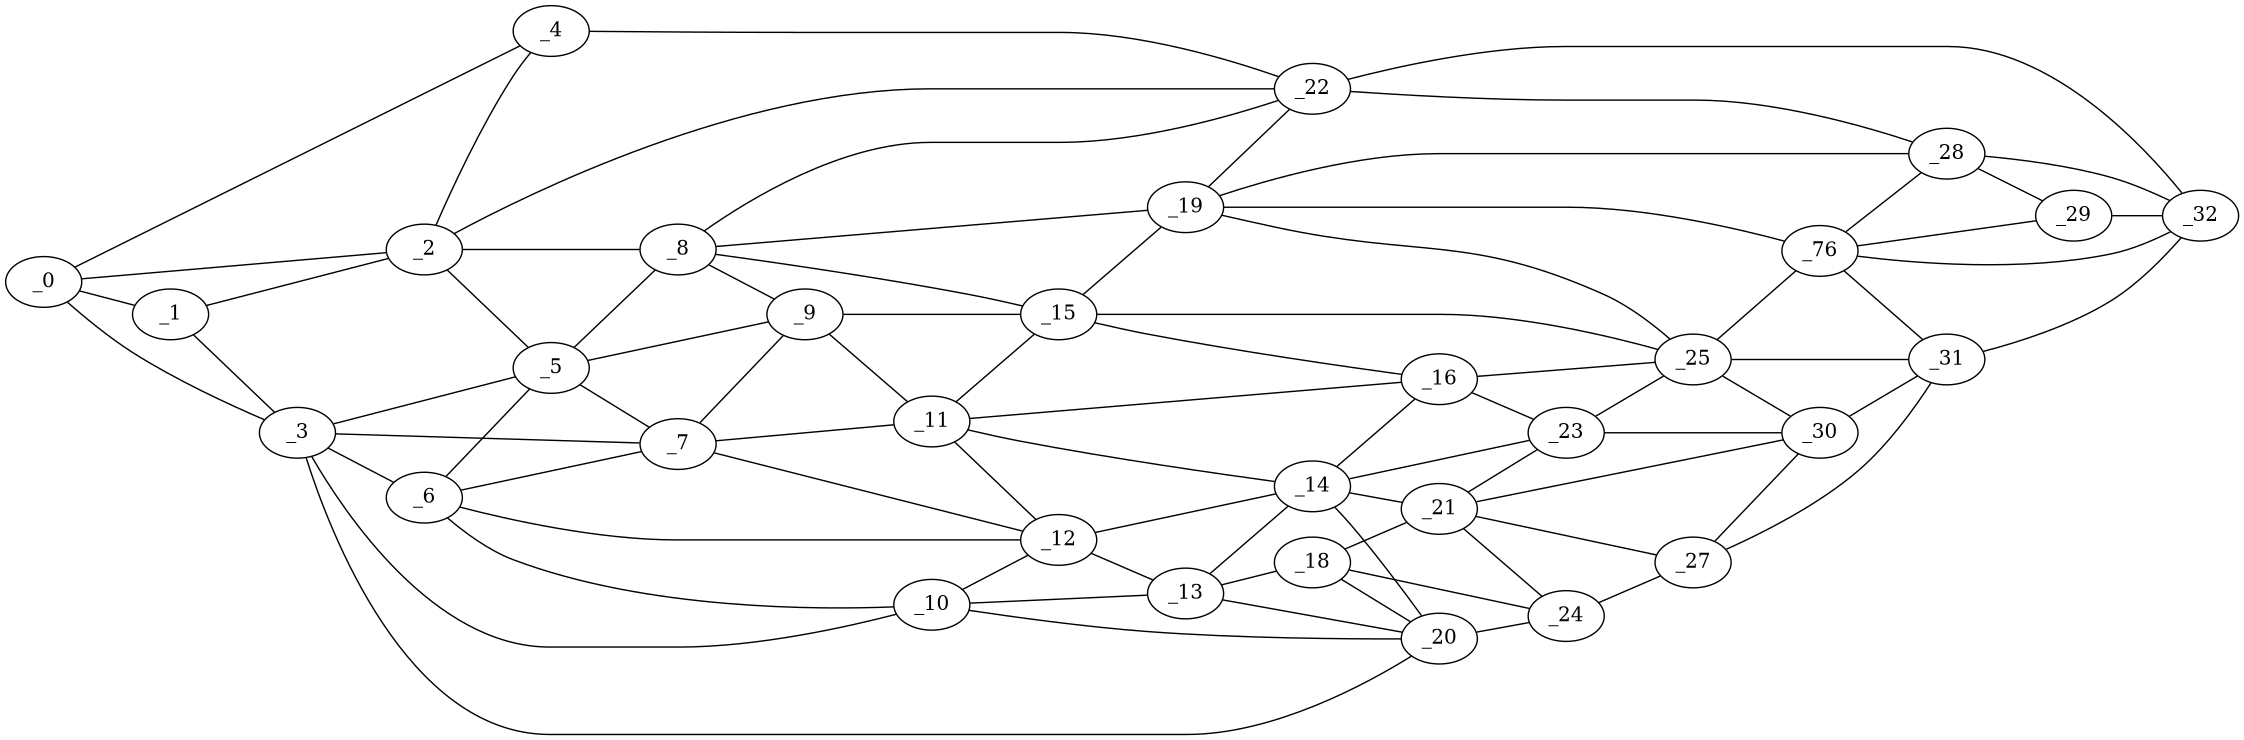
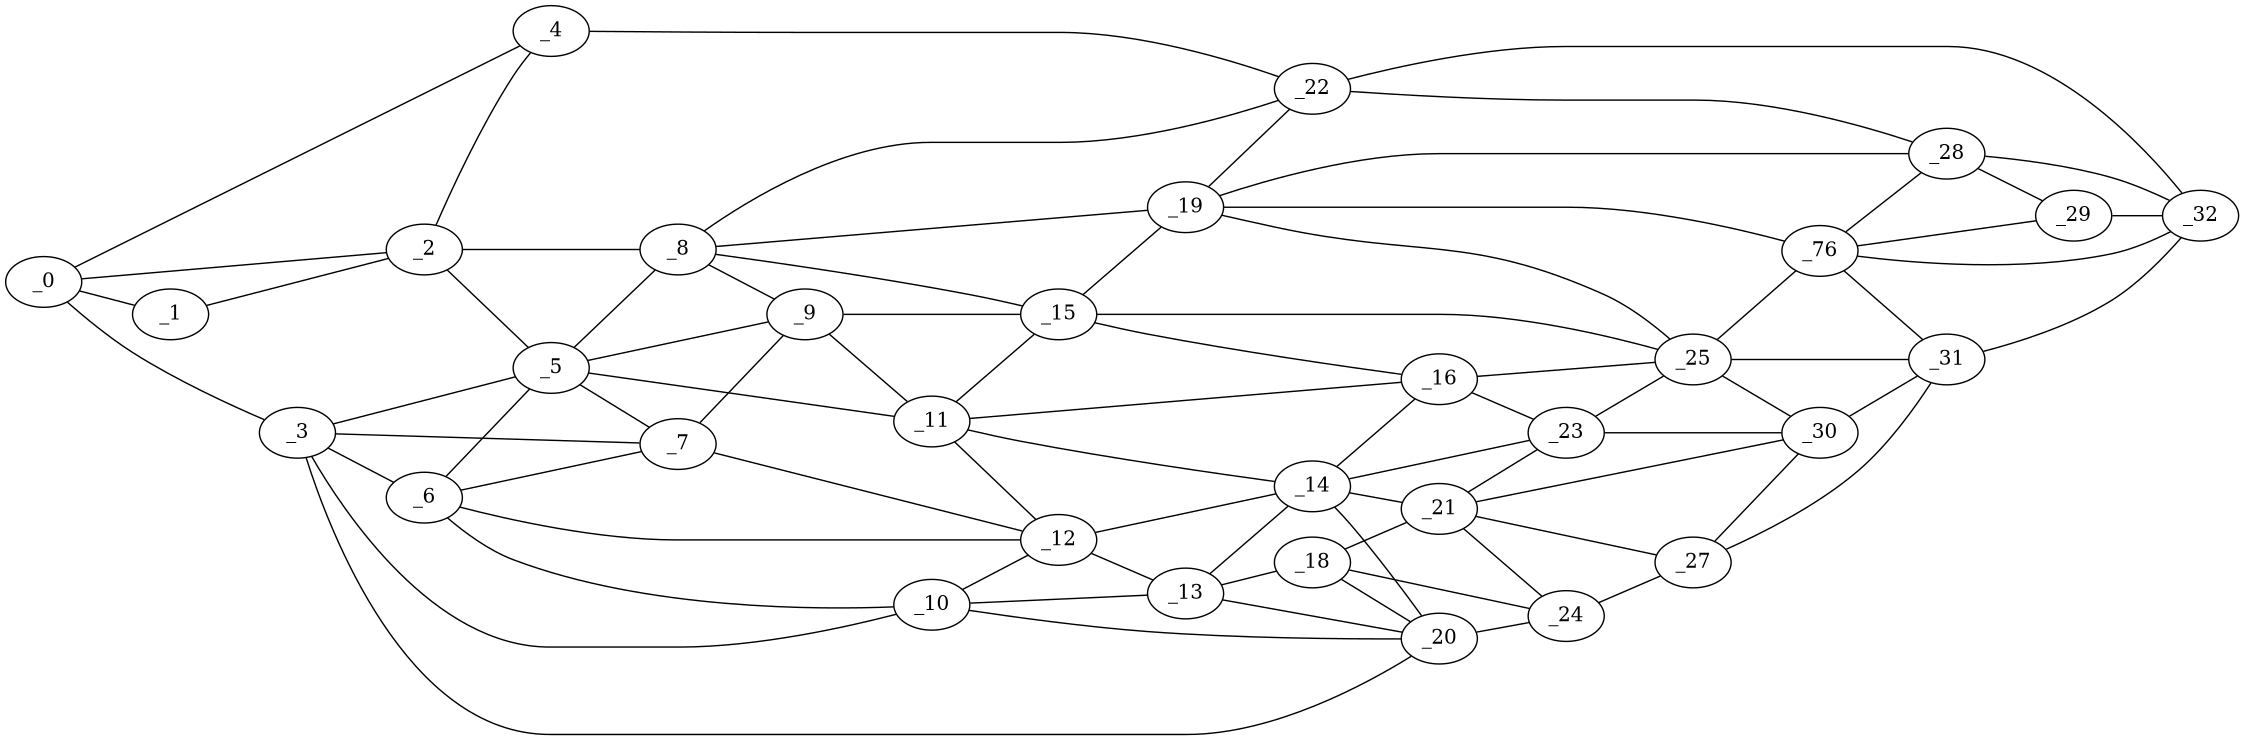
(851, 95) -> none
(234, 374) -> none
(805, 433) -> (742, 395)
